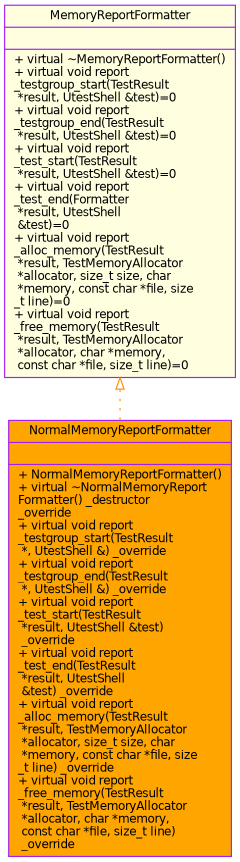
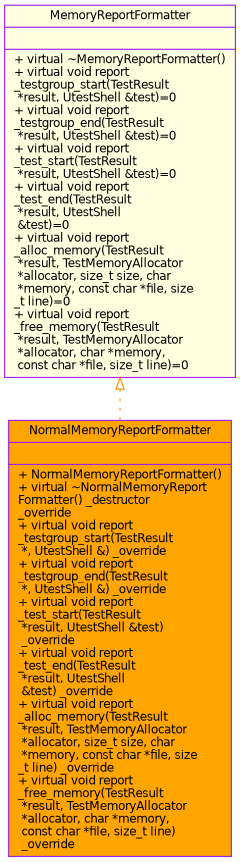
(72, 200) -> (73, 200)
